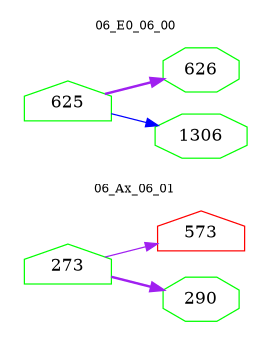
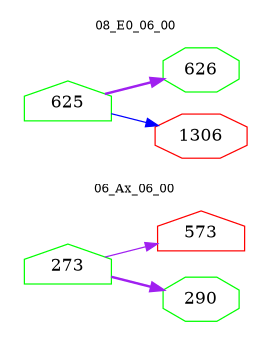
(136, 26) -> (136, 26)
(201, 136) -> (201, 136)
(134, 189) -> (134, 189)
